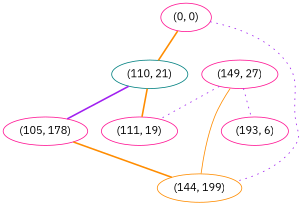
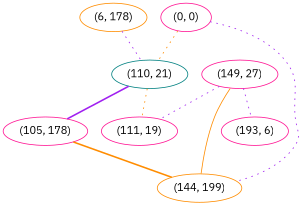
none -> (113, 17)
(168, 46) -> (168, 46)
(145, 103) -> (145, 103)
